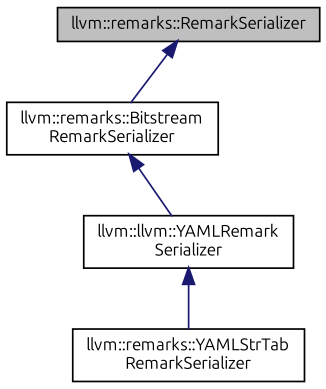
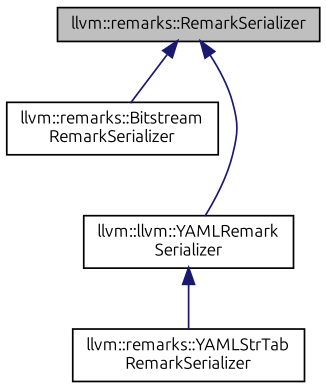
(155, 192) -> (236, 136)
